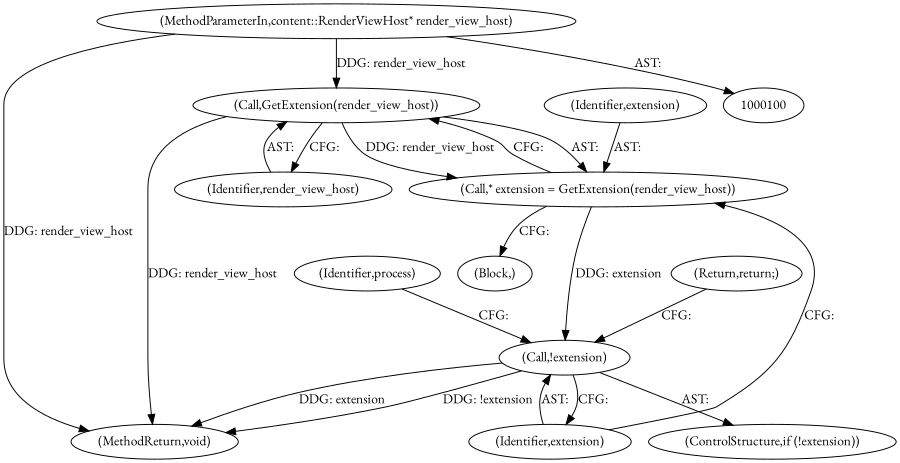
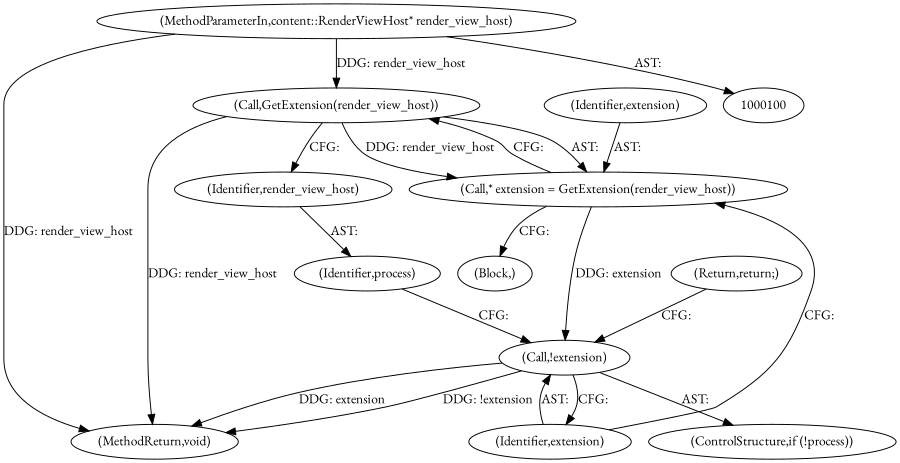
(264, 148) -> (322, 228)
(772, 442) -> (772, 442)
